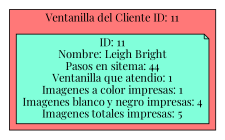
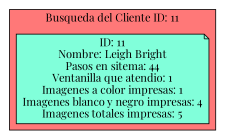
(113, 19) -> (113, 19)
